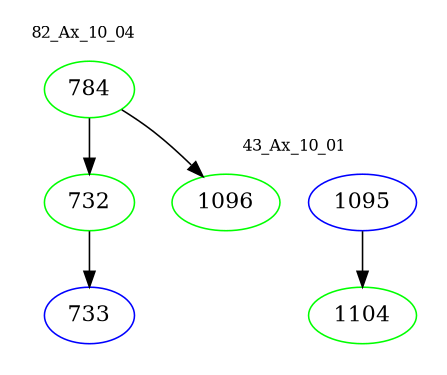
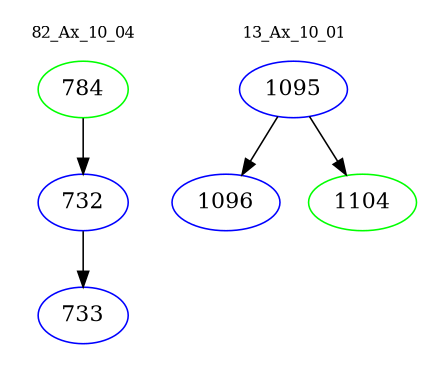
(170, 145) -> (264, 139)
(294, 147) -> (294, 34)
(89, 202) -> (83, 202)
(226, 202) -> (226, 202)
